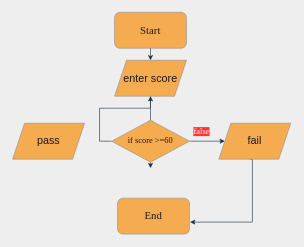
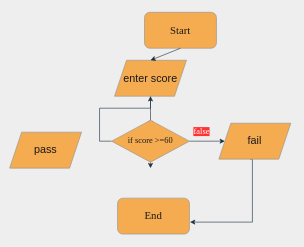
(150, 30) -> (180, 30)
(48, 141) -> (45, 150)
